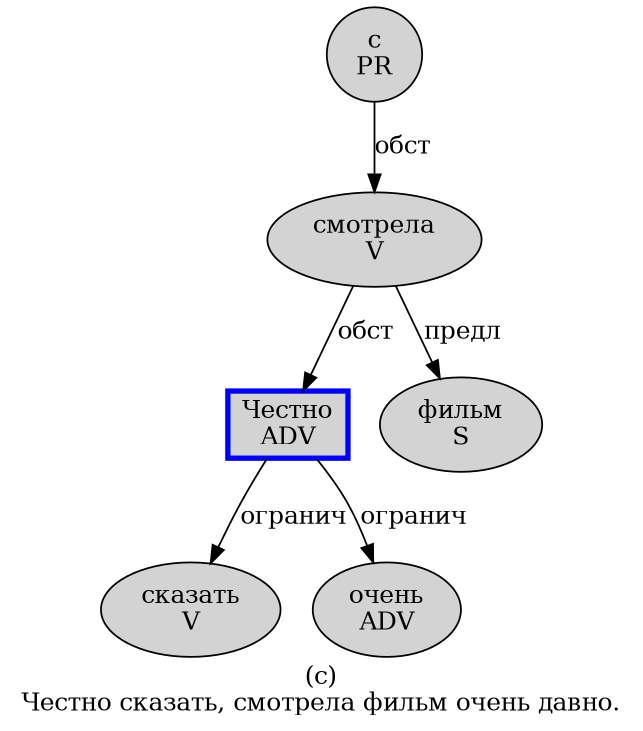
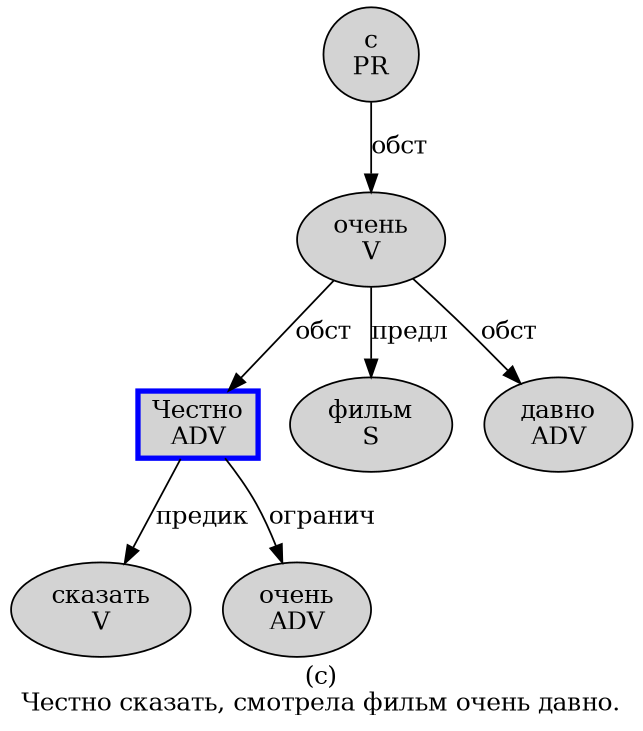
(374, 240) -> (371, 240)
none -> (558, 425)
(294, 517) -> (202, 517)
